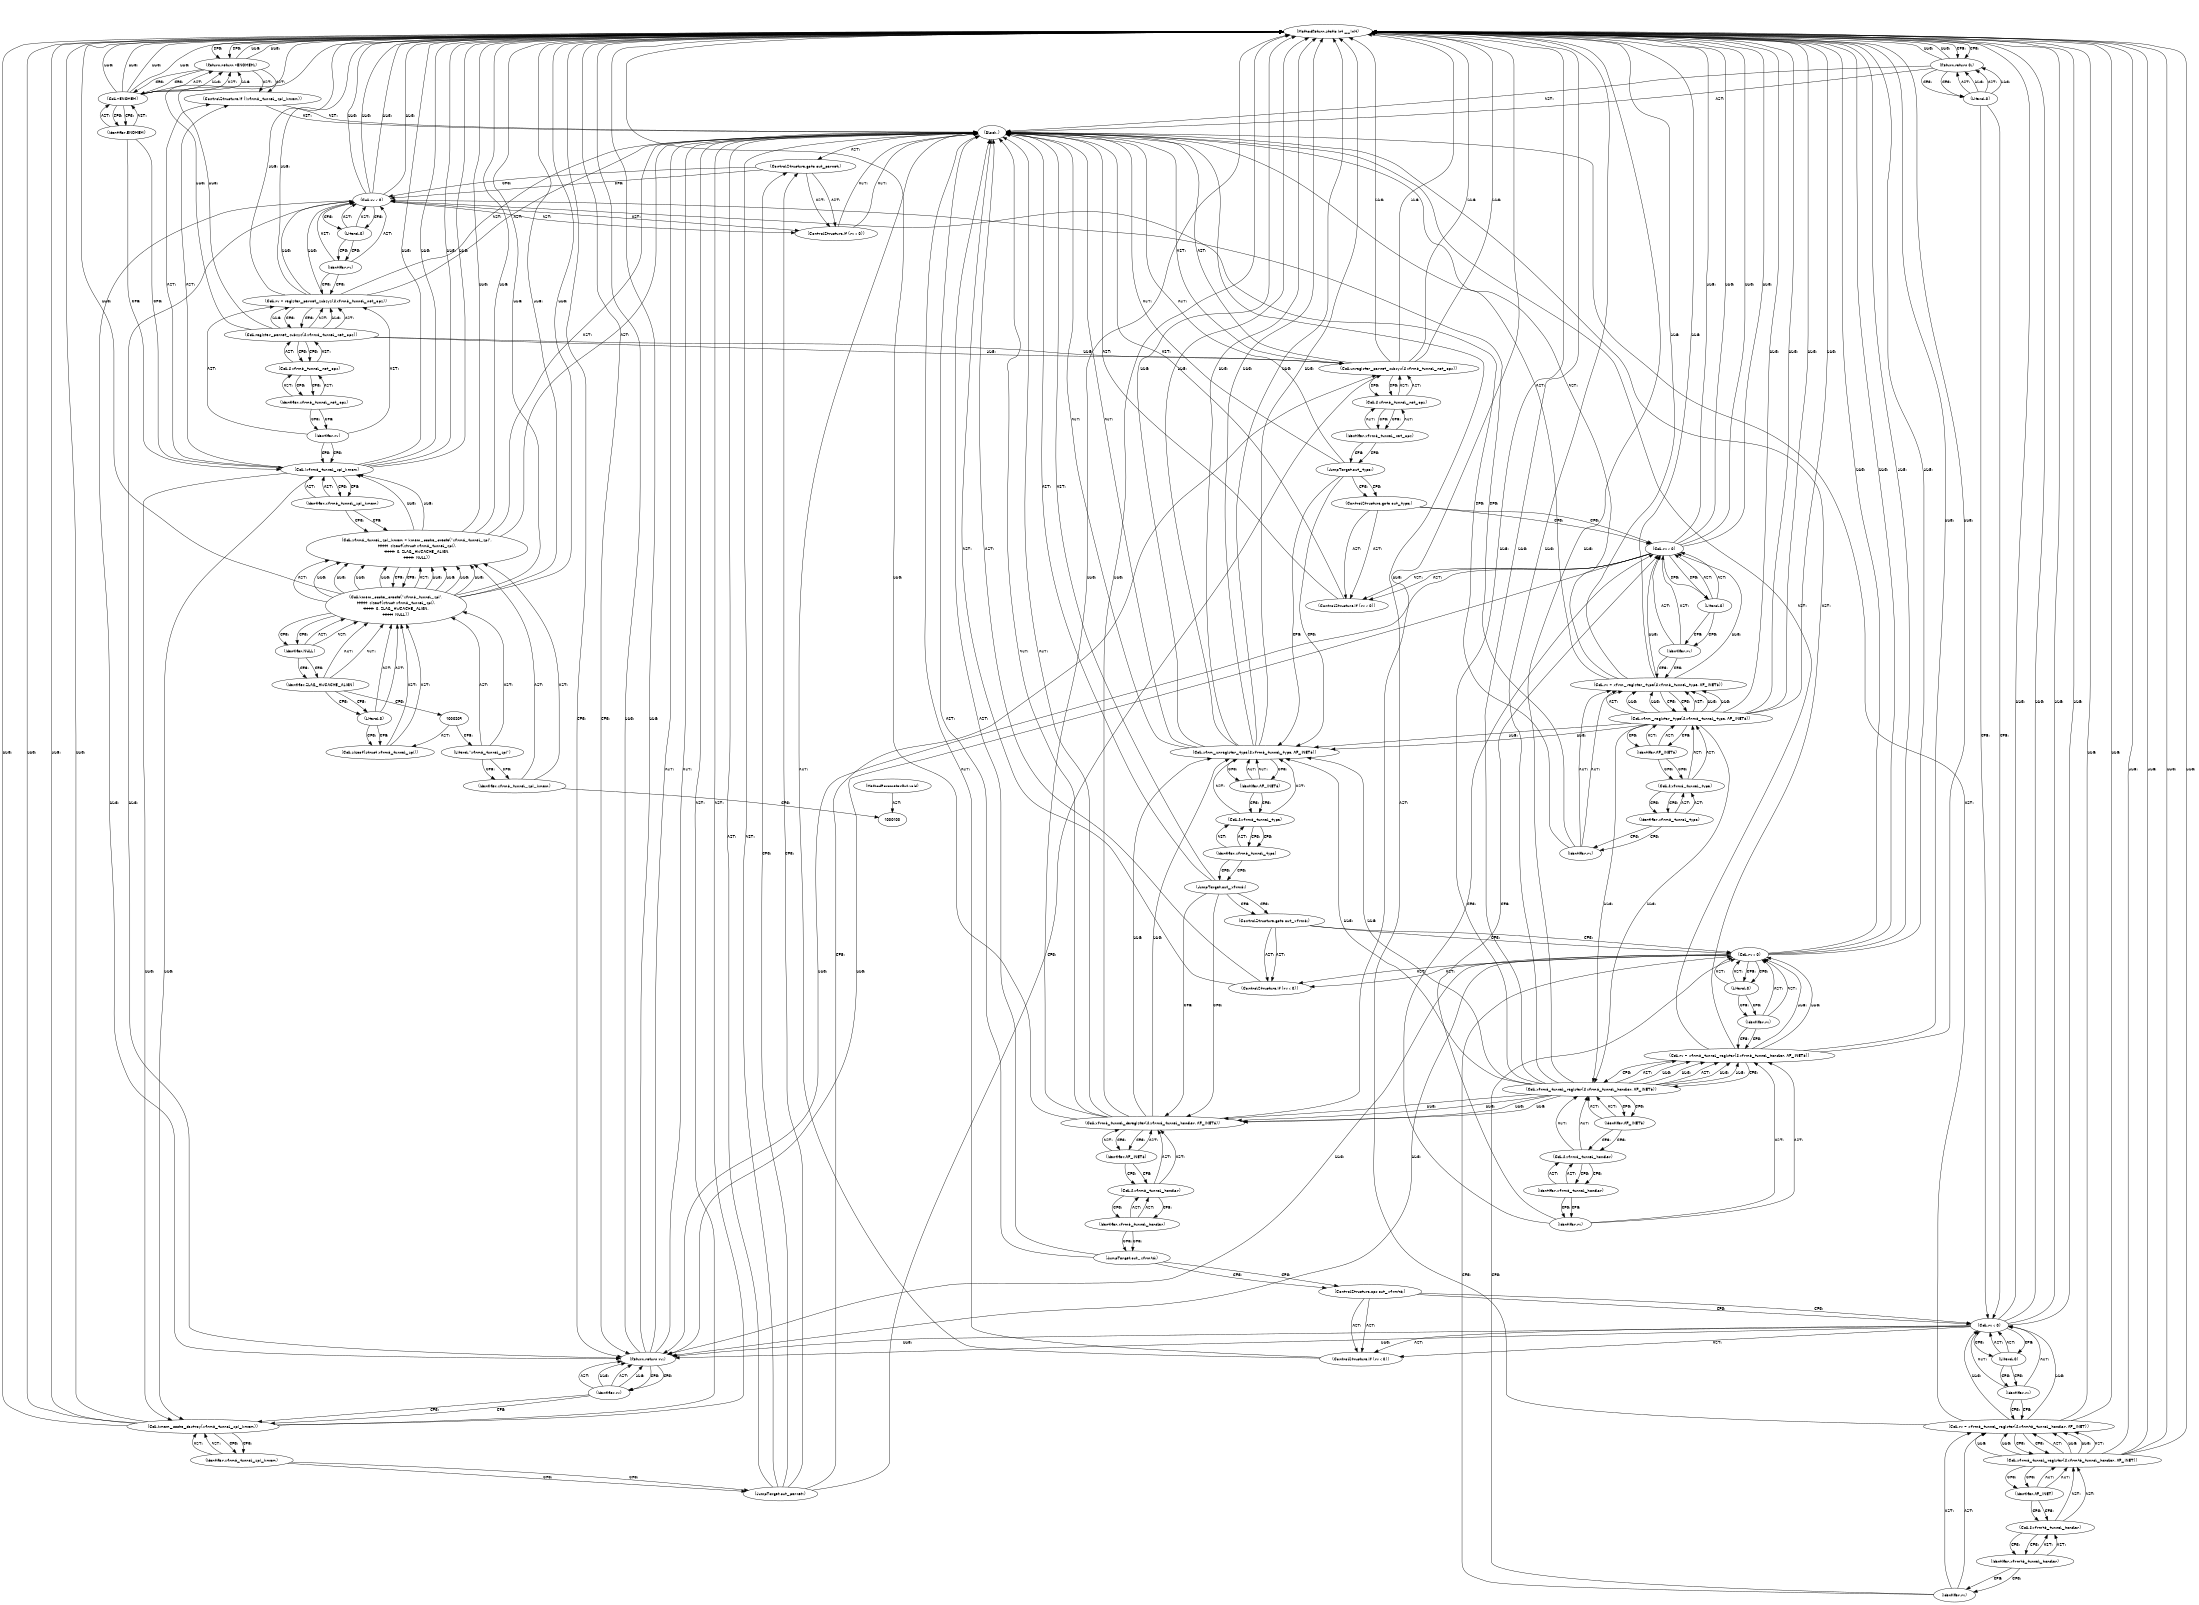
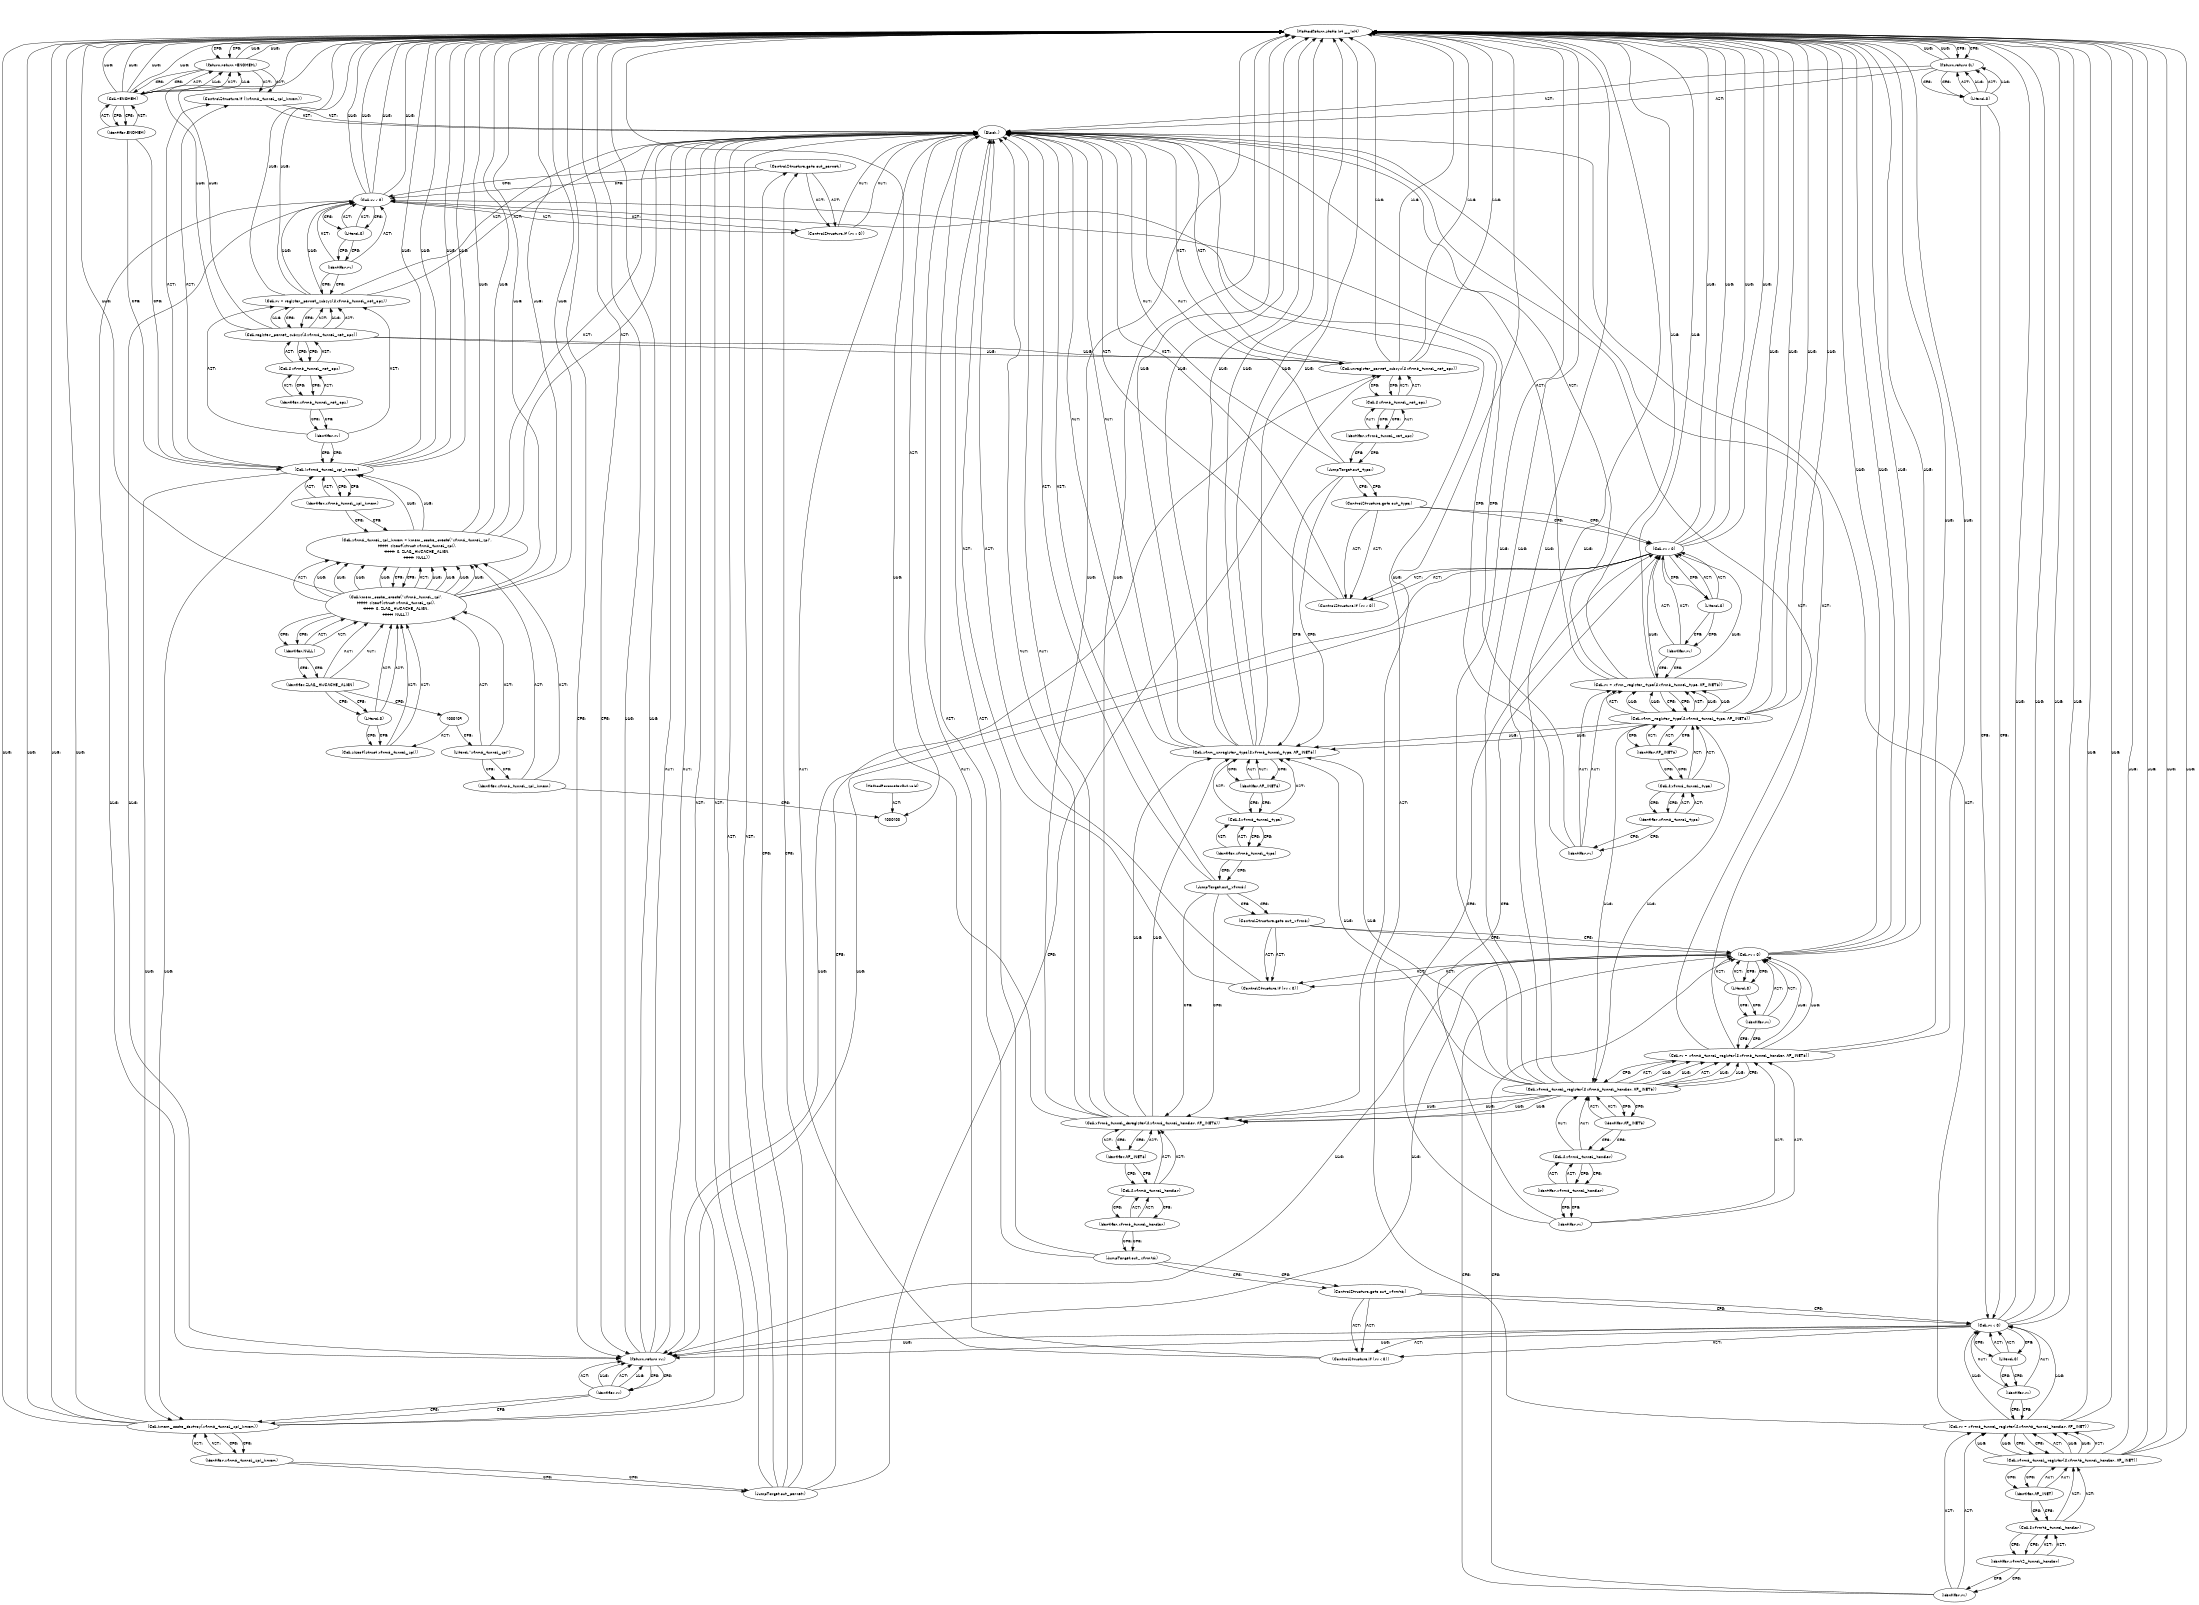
(878, 141) -> (909, 466)
(454, 719) -> (454, 719)
(1370, 1292) -> (1370, 1292)
(2025, 1561) -> (2025, 1561)
